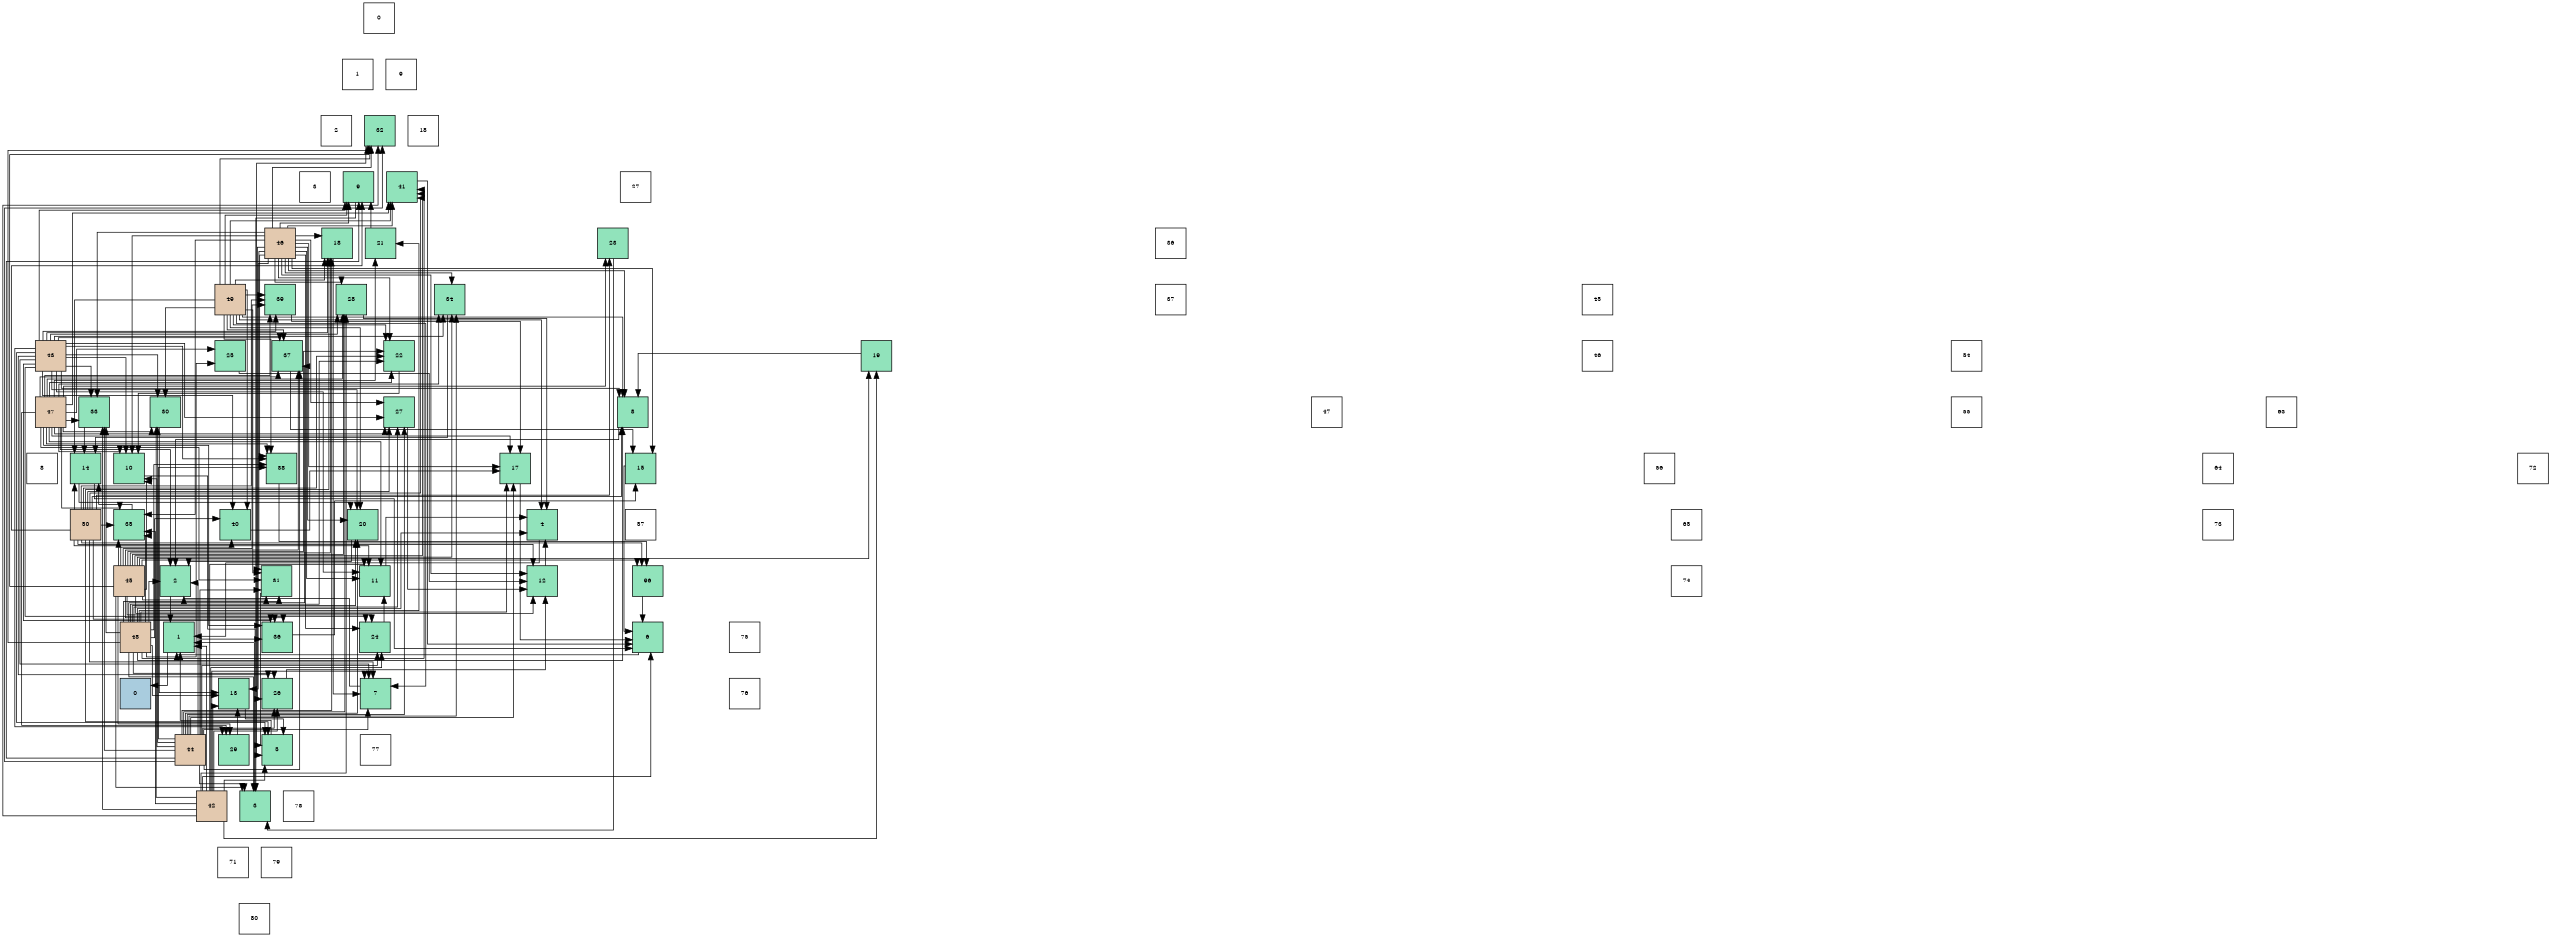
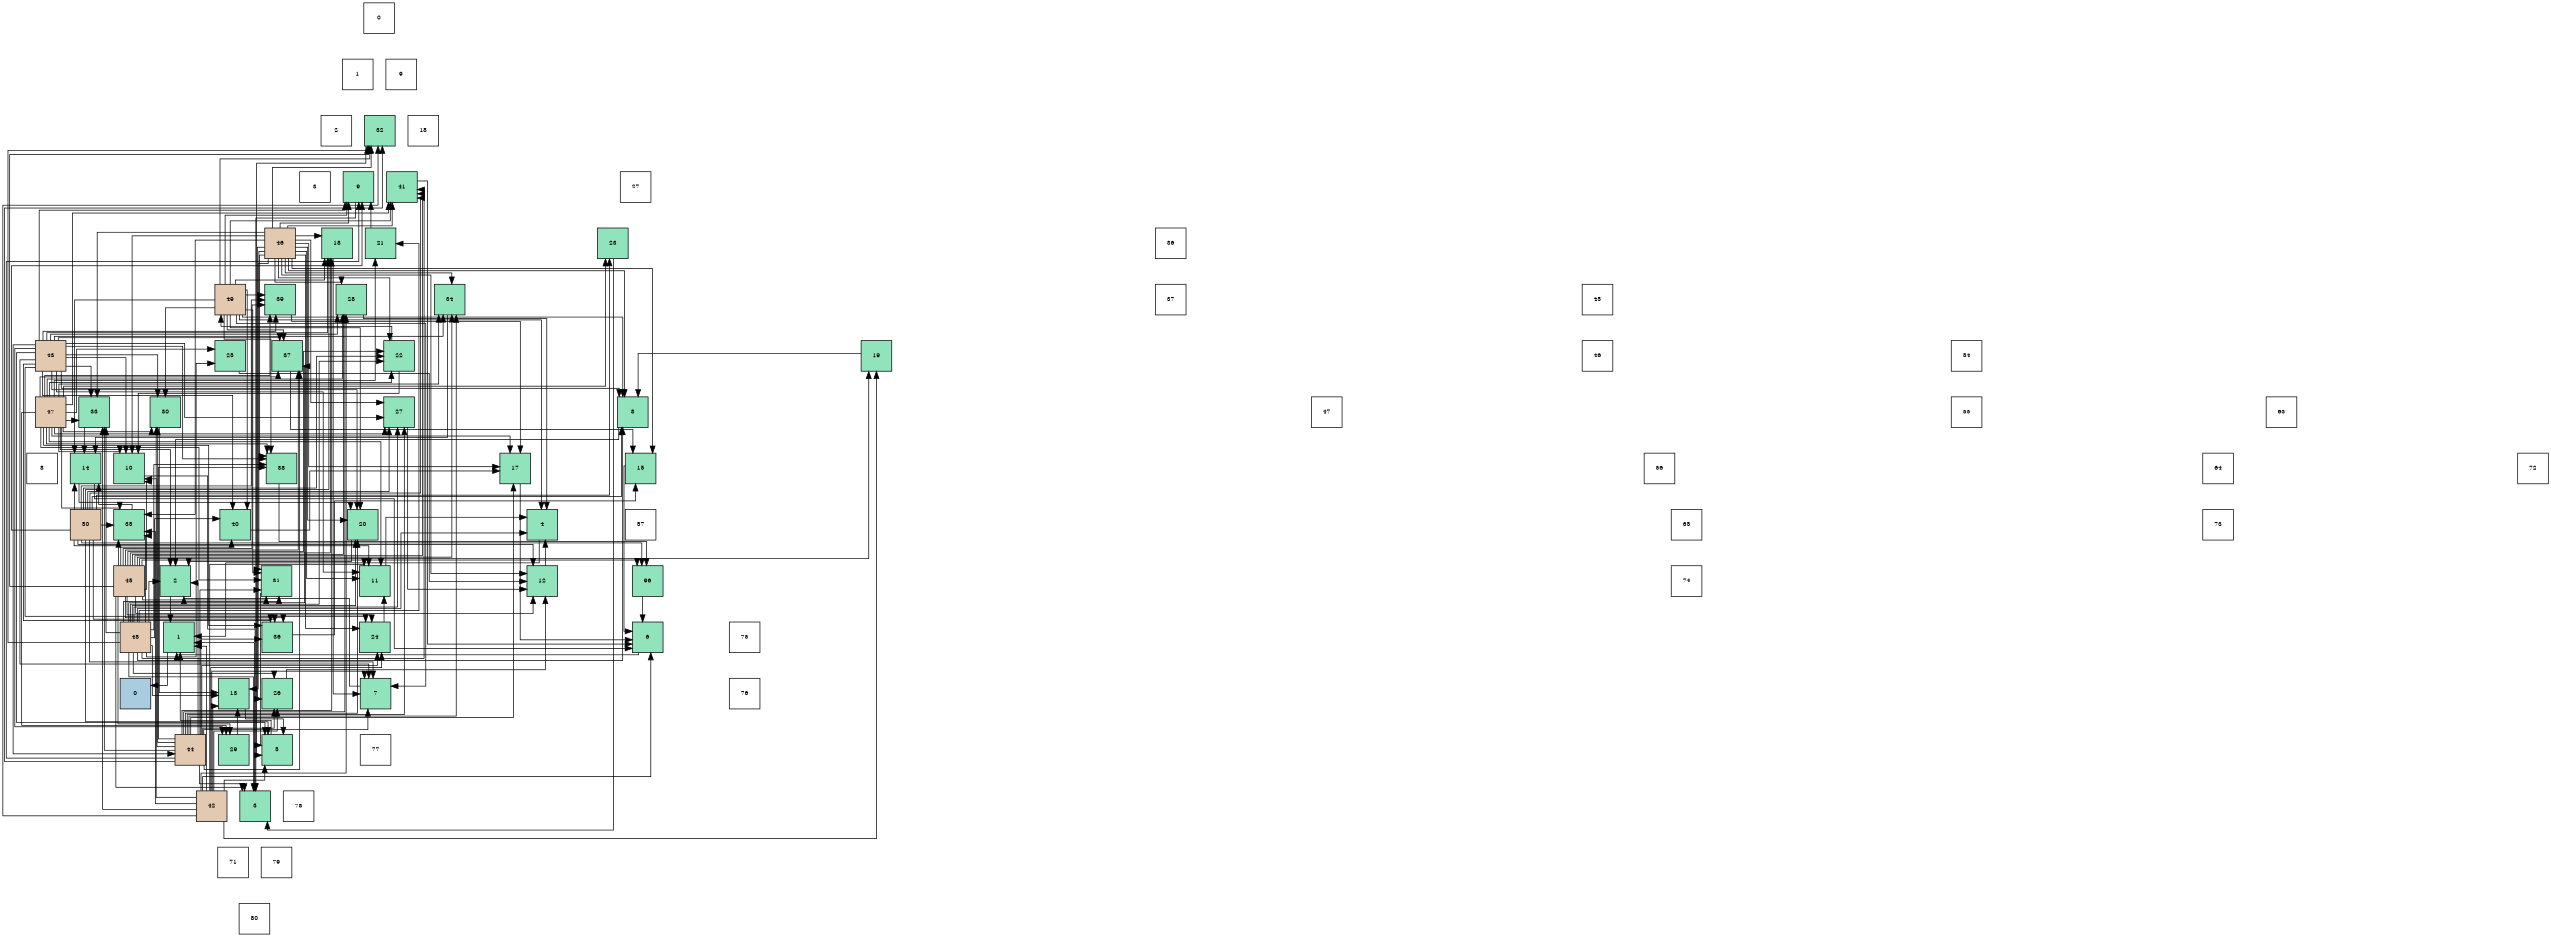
(309, 325) -> (311, 326)
(379, 612) -> none
(34, 675) -> (13, 733)
